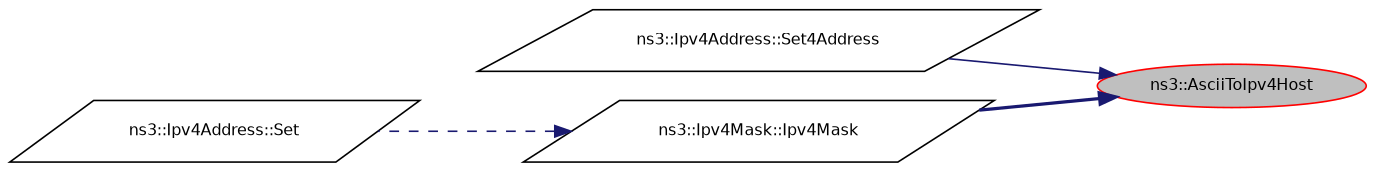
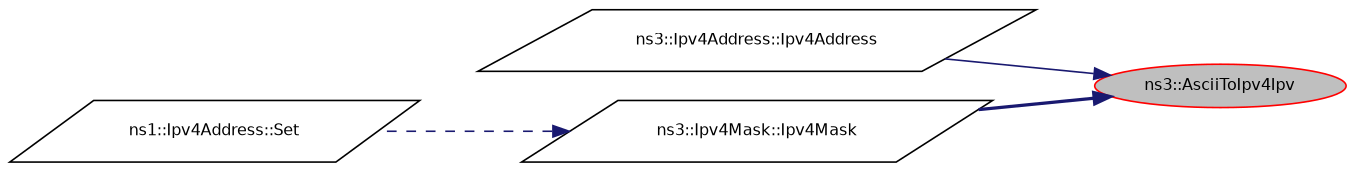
(759, 41) -> (757, 41)
(1232, 86) -> (1220, 86)
(215, 131) -> (215, 131)
